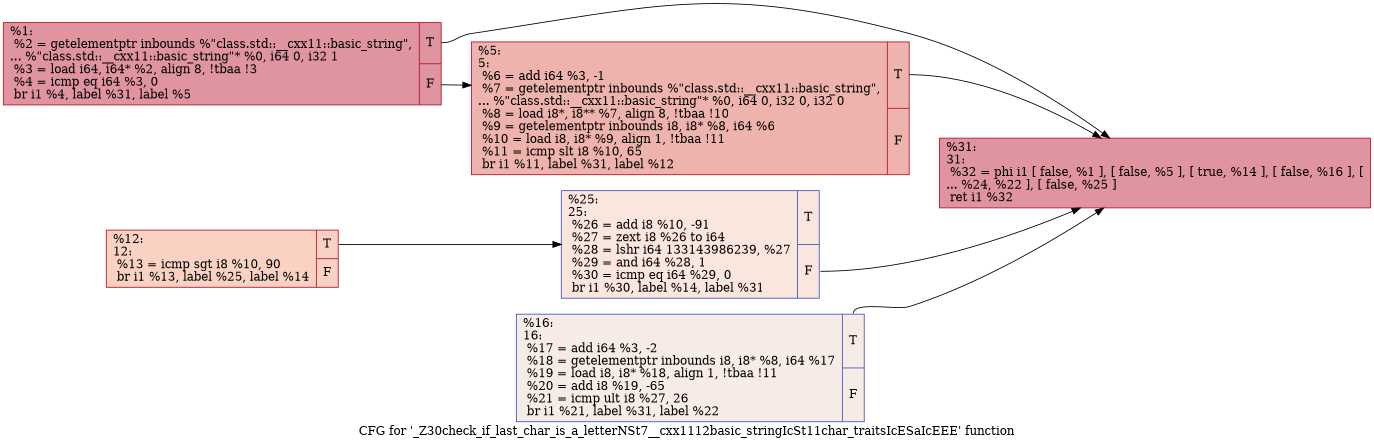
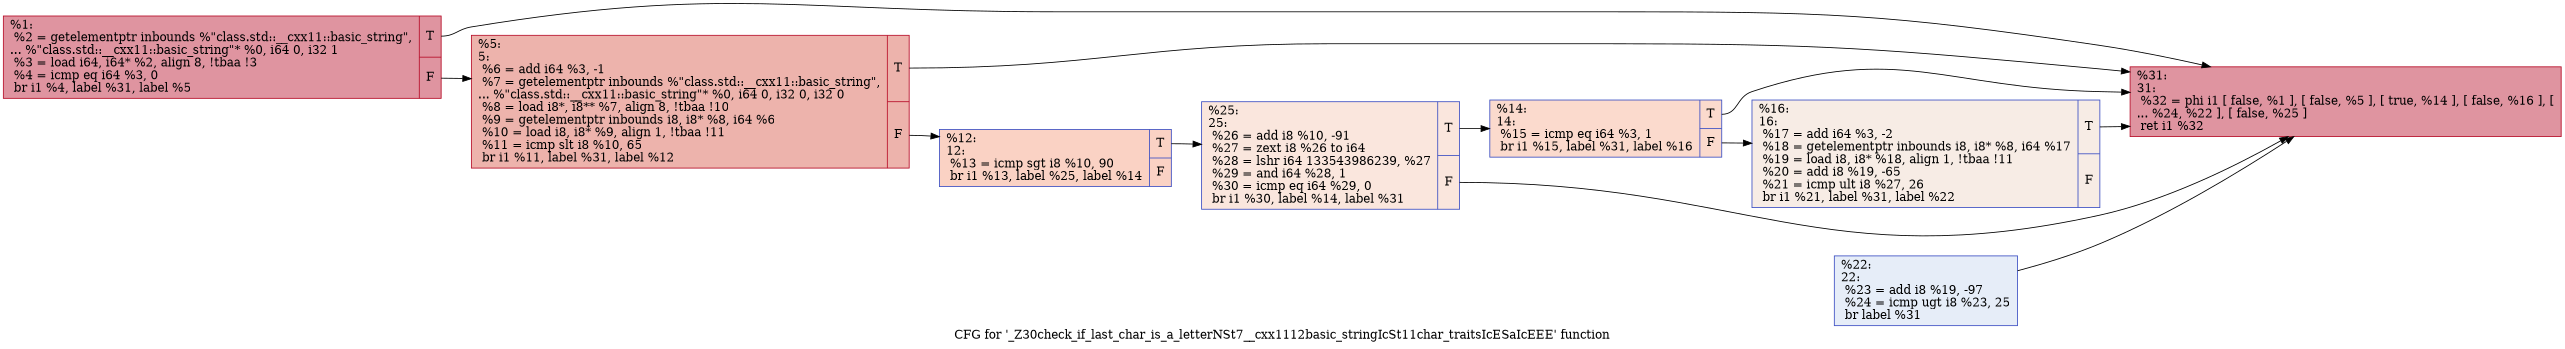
none -> (1606, 129)
none -> (920, 136)
(679, 250) -> (1320, 161)
(222, 259) -> (1055, 158)
none -> (1926, 291)
